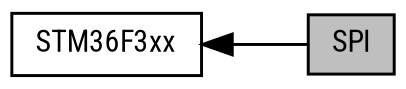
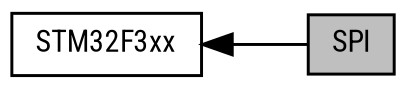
(107, 44) -> (107, 44)
